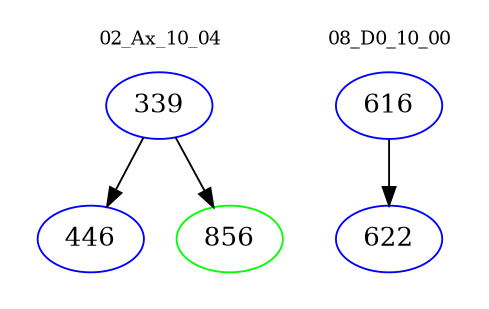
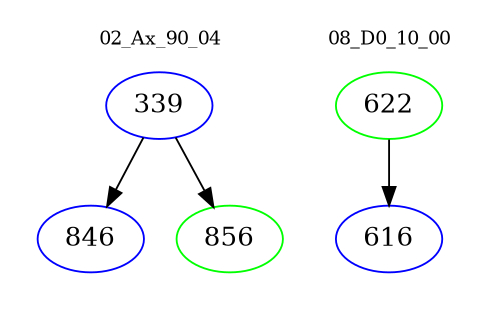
(160, 40) -> (160, 40)
(389, 163) -> (389, 163)
(91, 239) -> (91, 239)
(389, 239) -> (389, 106)
